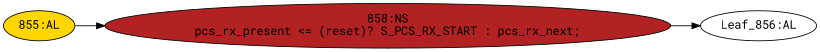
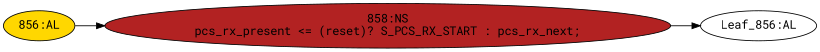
(39, 26) -> (39, 26)
